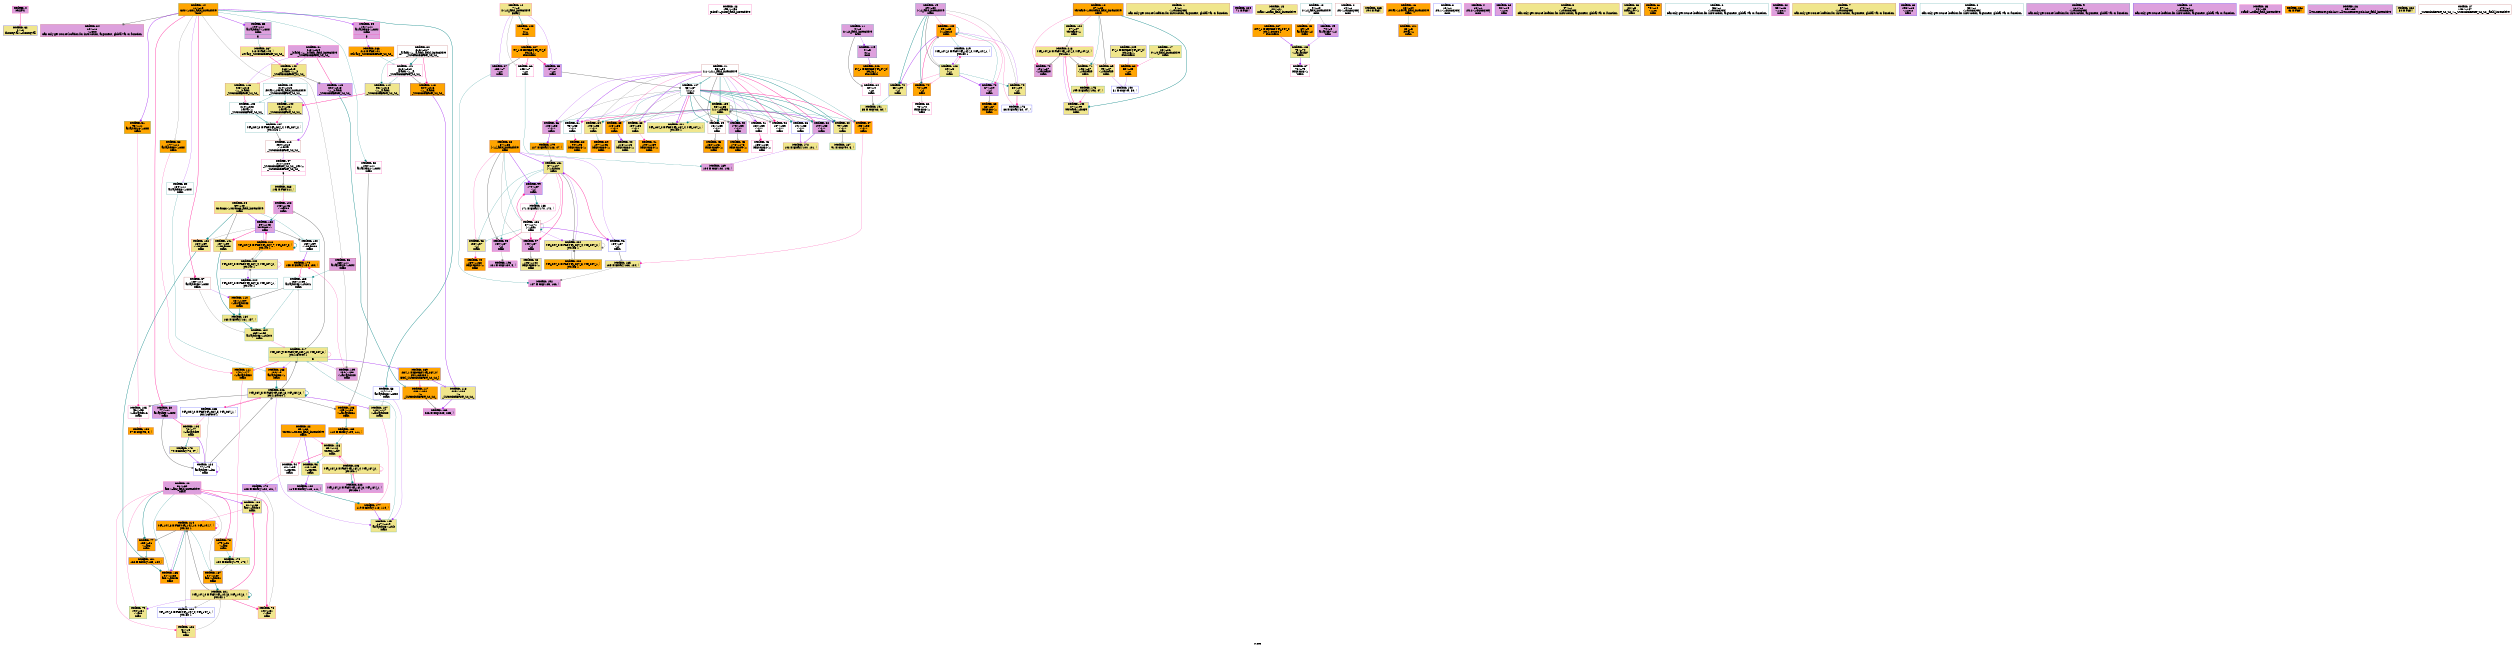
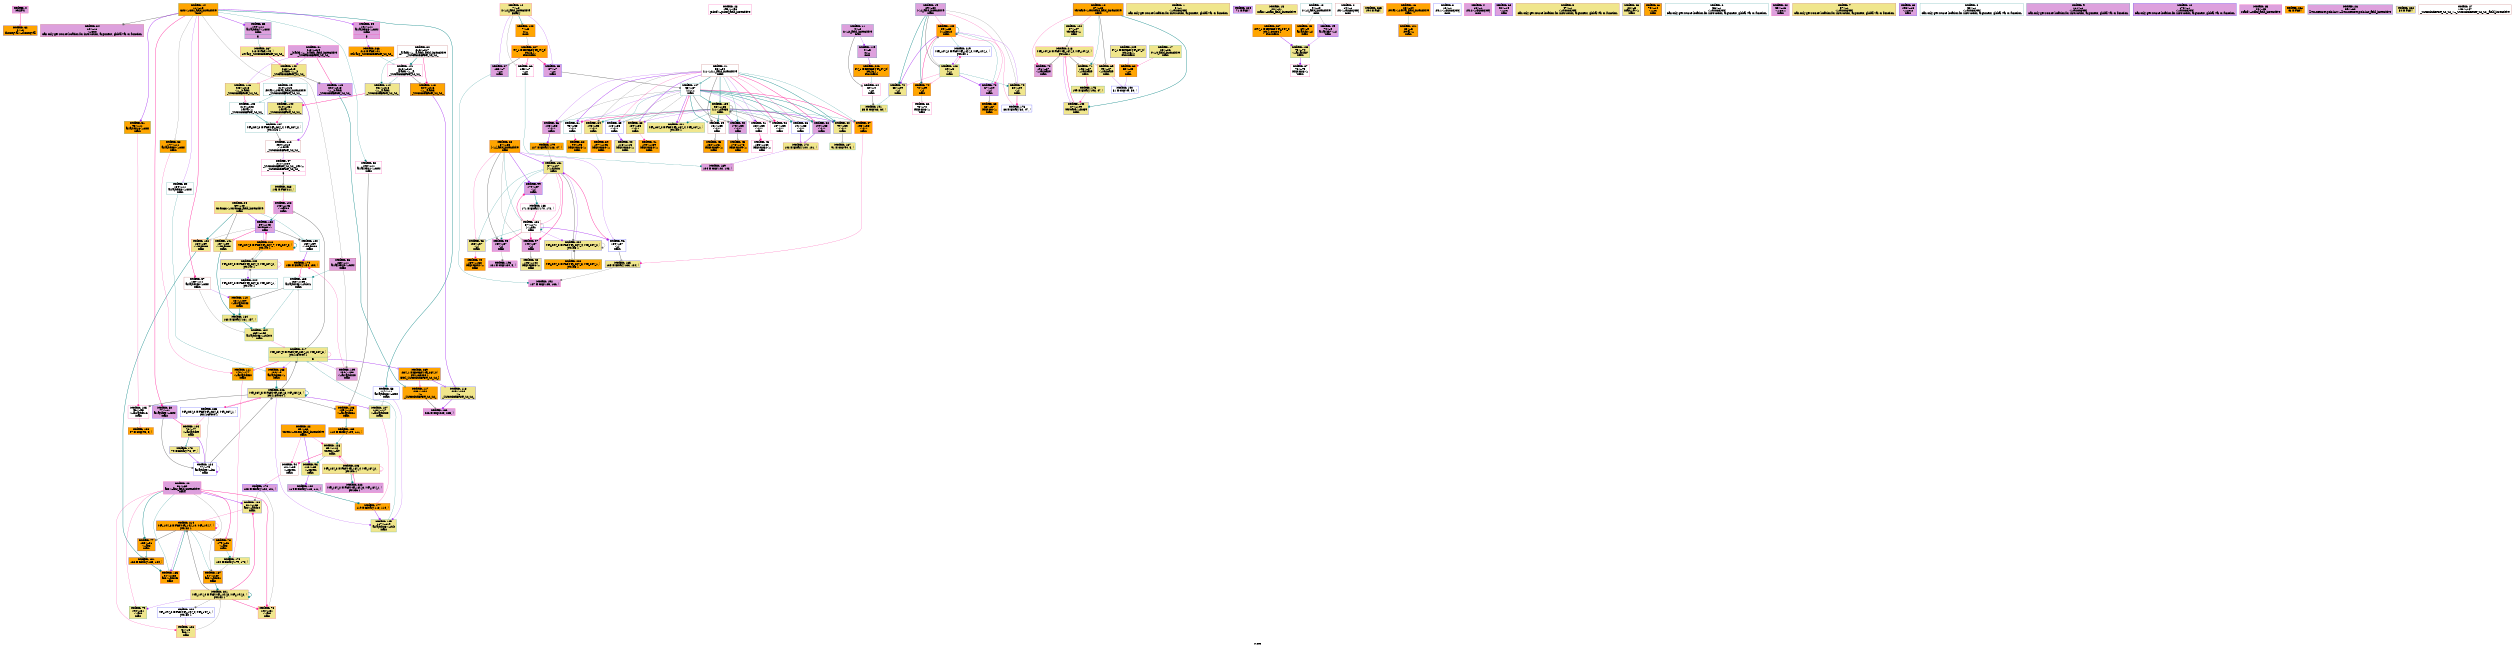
(20, 31) -> (20, 31)
(614, 127) -> (614, 127)
(245, 235) -> (245, 235)
(186, 568) -> (204, 535)
